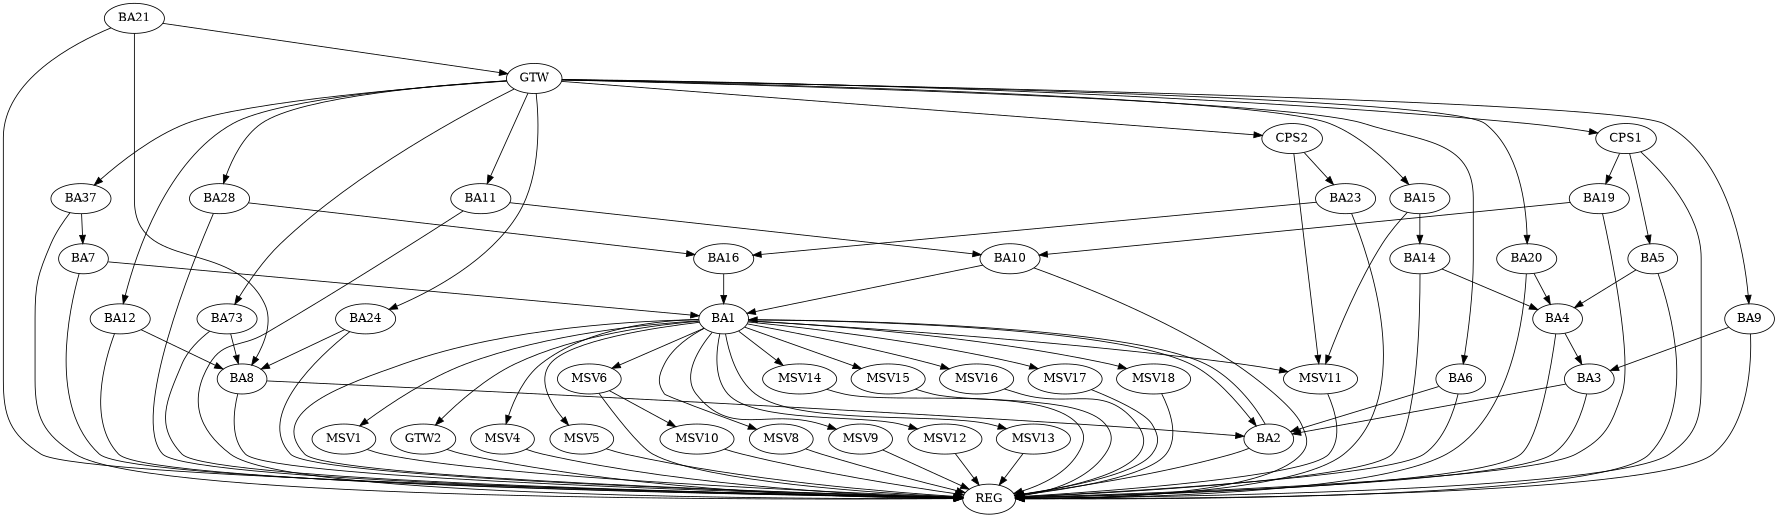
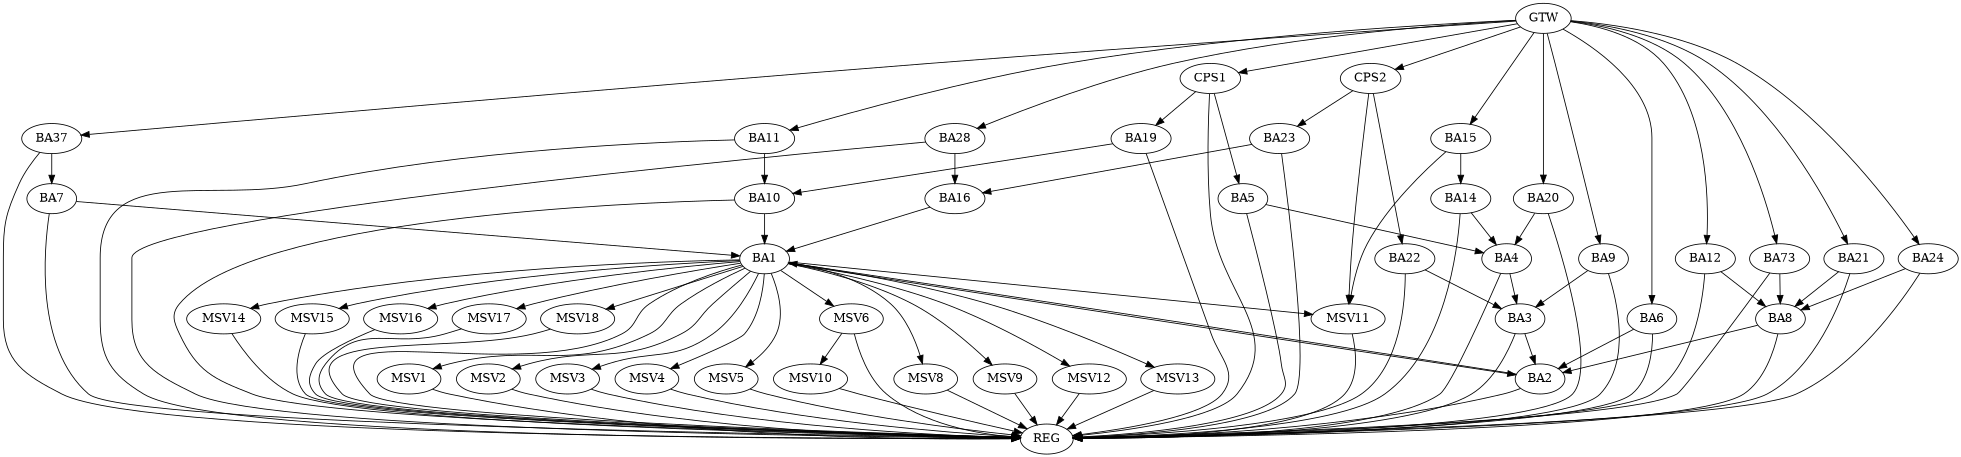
(331, 48) -> (1738, 87)
none -> (1405, 259)
none -> (568, 379)
(423, 439) -> (488, 379)
